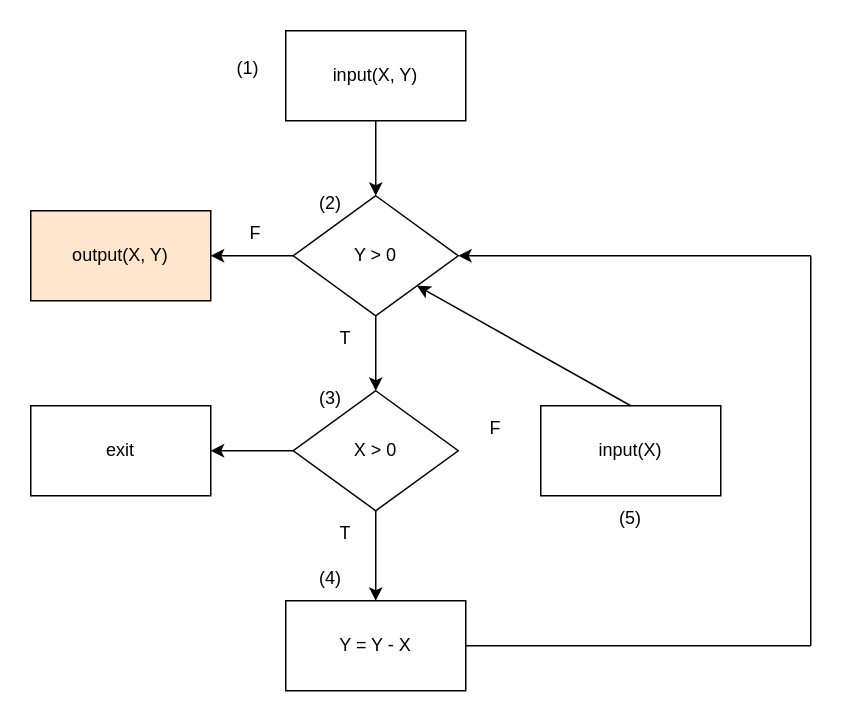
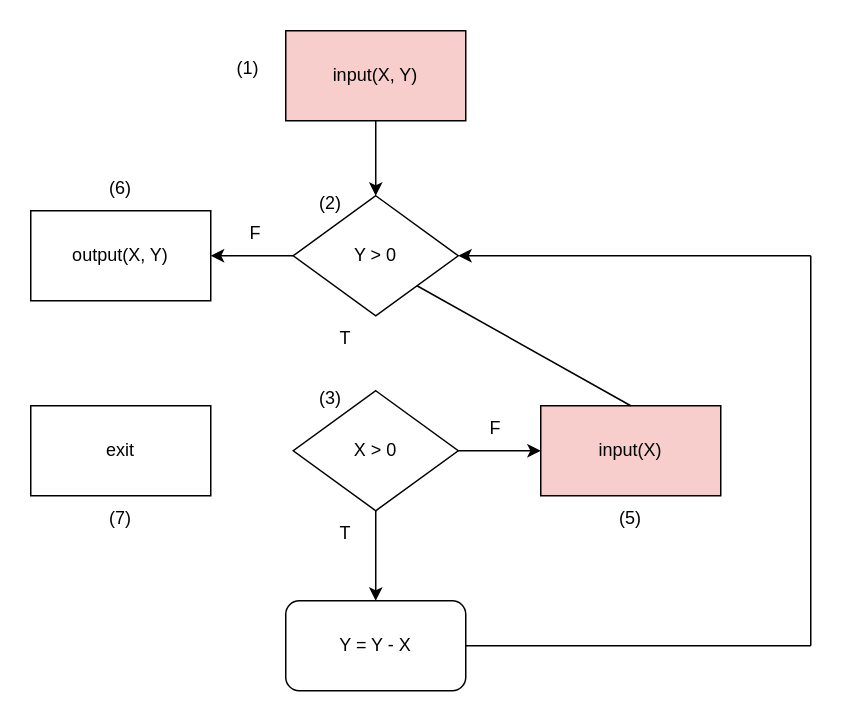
(376, 76) -> (376, 76)
none -> (121, 188)
(121, 256) -> (121, 256)
(426, 291) -> (422, 289)
(376, 348) -> none
(257, 451) -> (495, 451)
(631, 451) -> (631, 451)
none -> (121, 518)
(331, 578) -> none
(376, 646) -> (376, 646)
